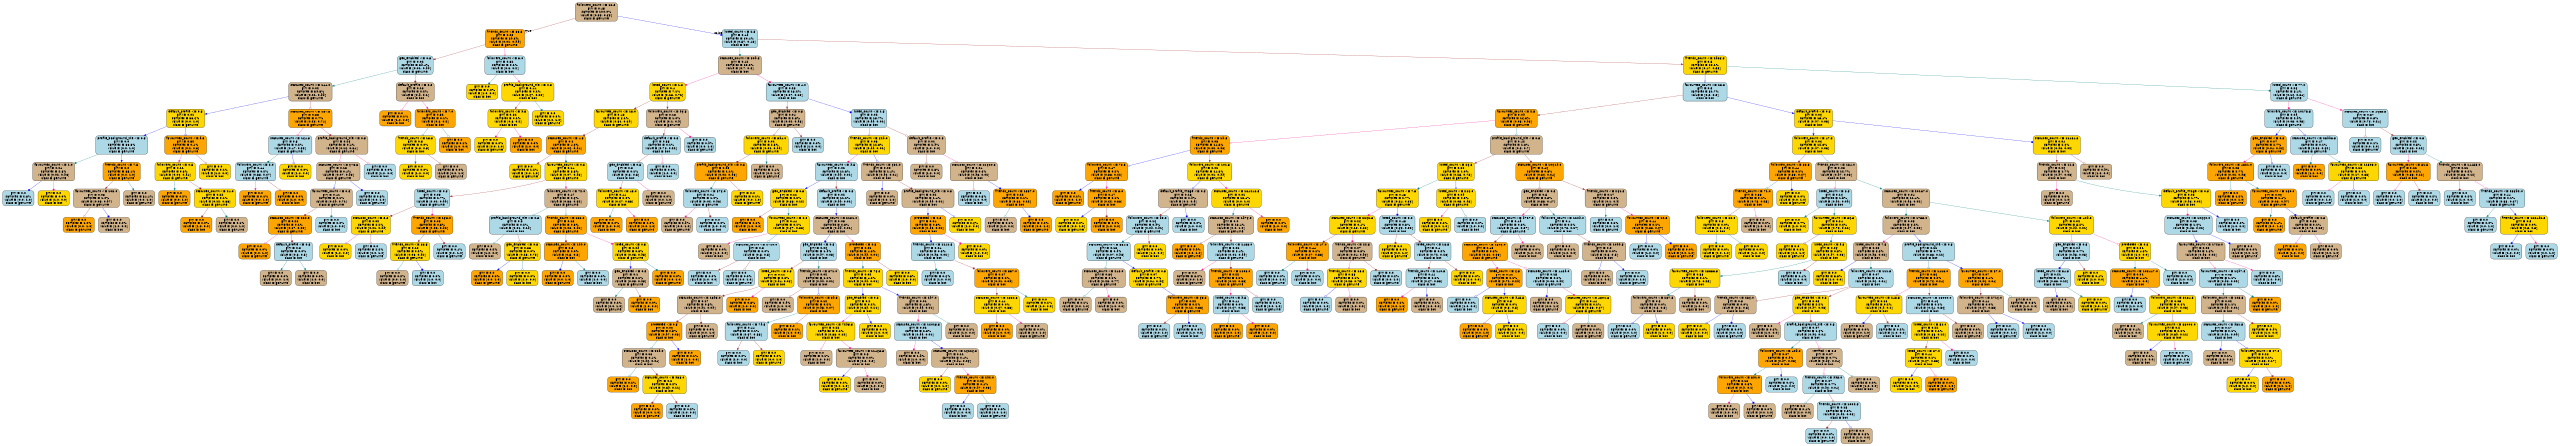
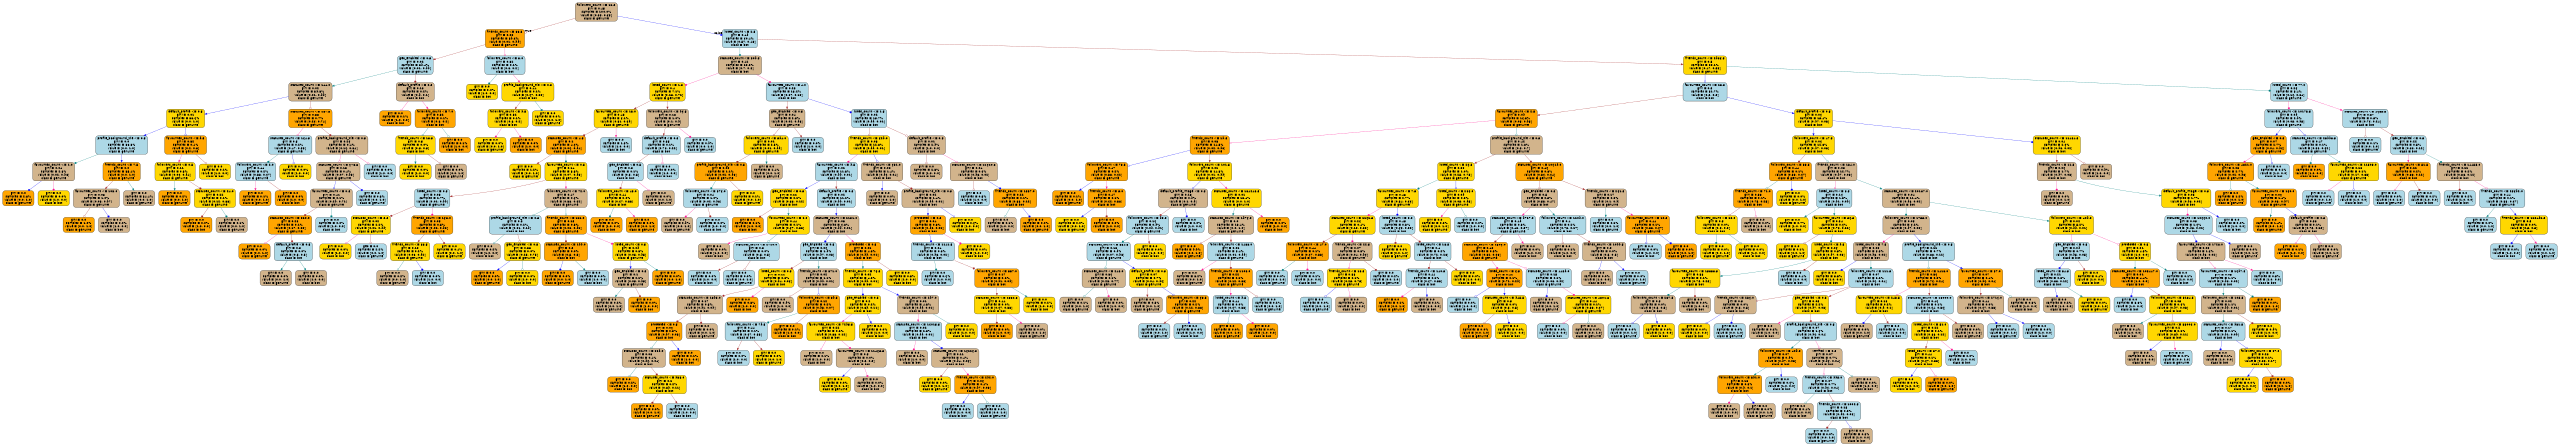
none -> (616, 145)
(18, 198) -> (18, 198)
(371, 251) -> (371, 251)
(449, 251) -> (449, 251)
none -> (1147, 305)
(962, 331) -> (962, 331)
